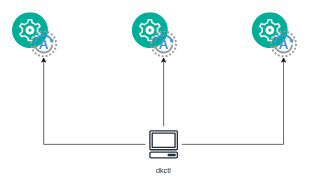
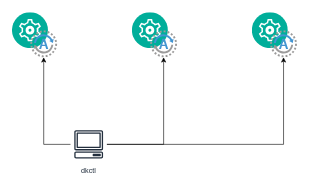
(164, 144) -> (89, 144)
